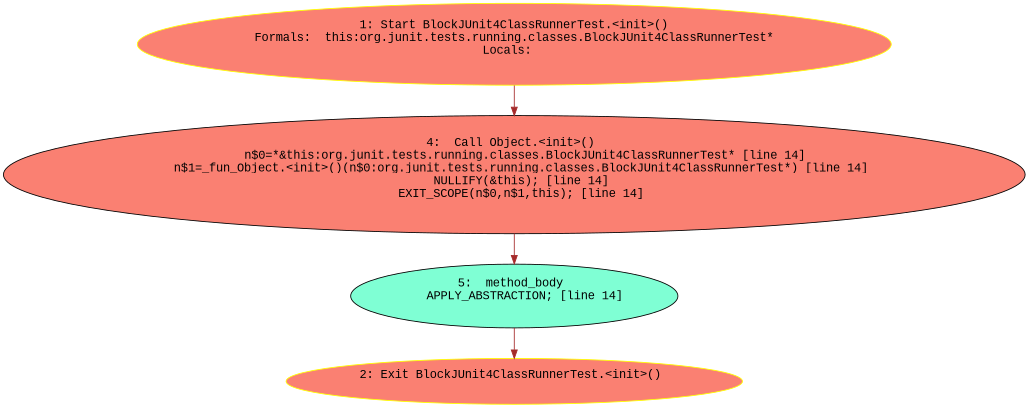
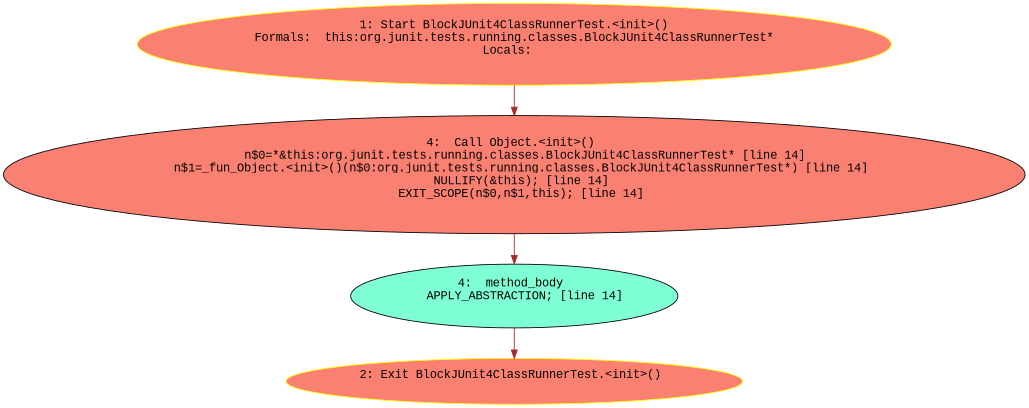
(514, 296) -> (514, 296)
